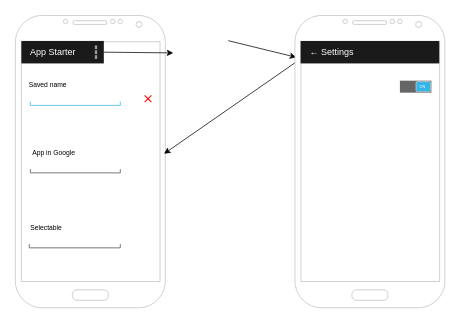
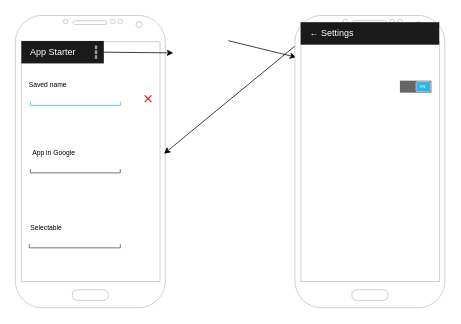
(370, 52) -> (370, 33)
